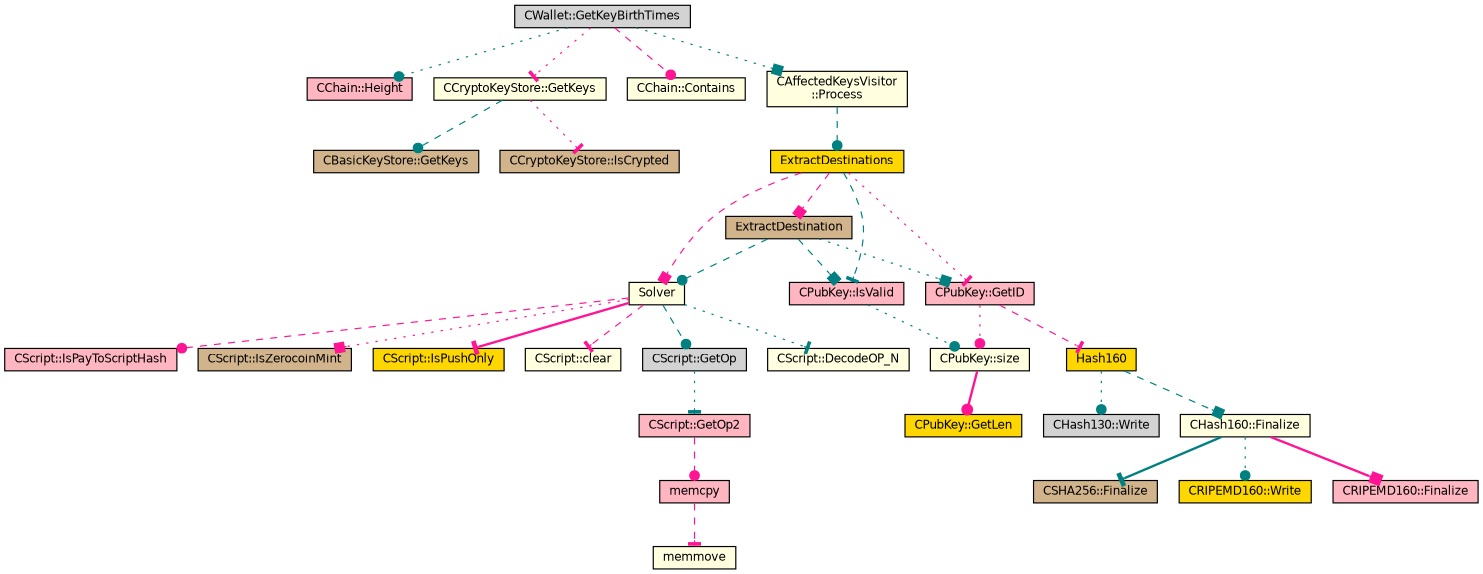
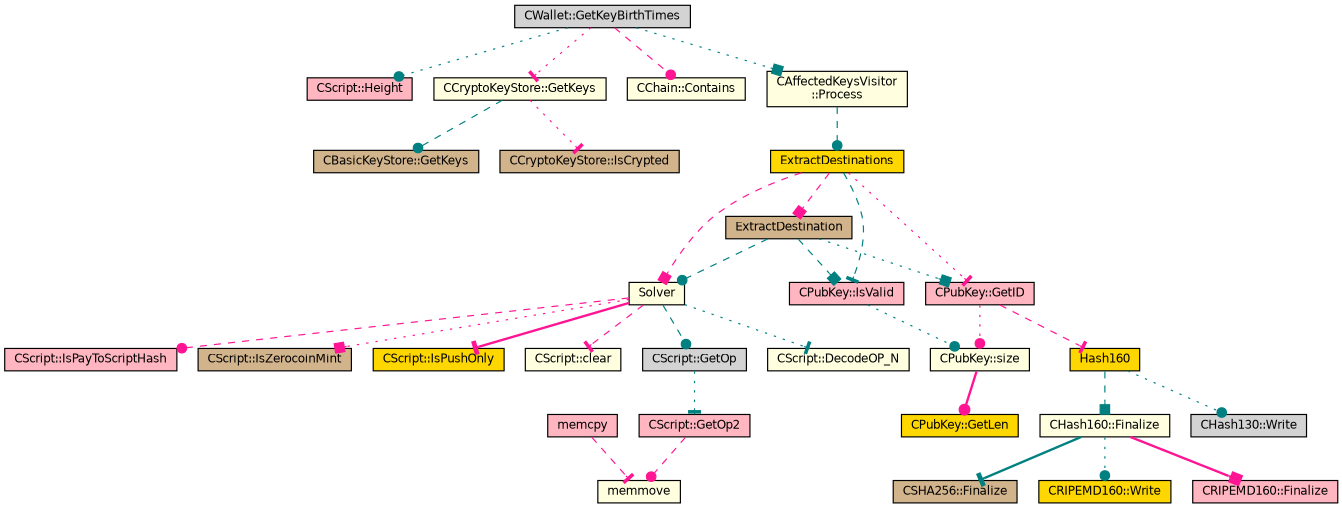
(360, 89) -> (360, 89)
(695, 454) -> (670, 455)
